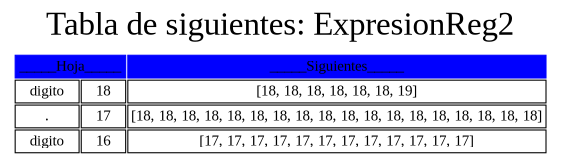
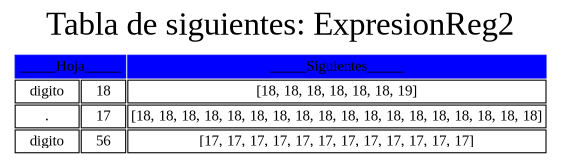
(103, 141) -> (103, 141)
